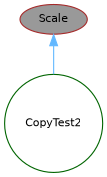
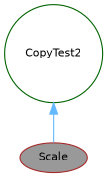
(54, 60) -> (54, 128)
